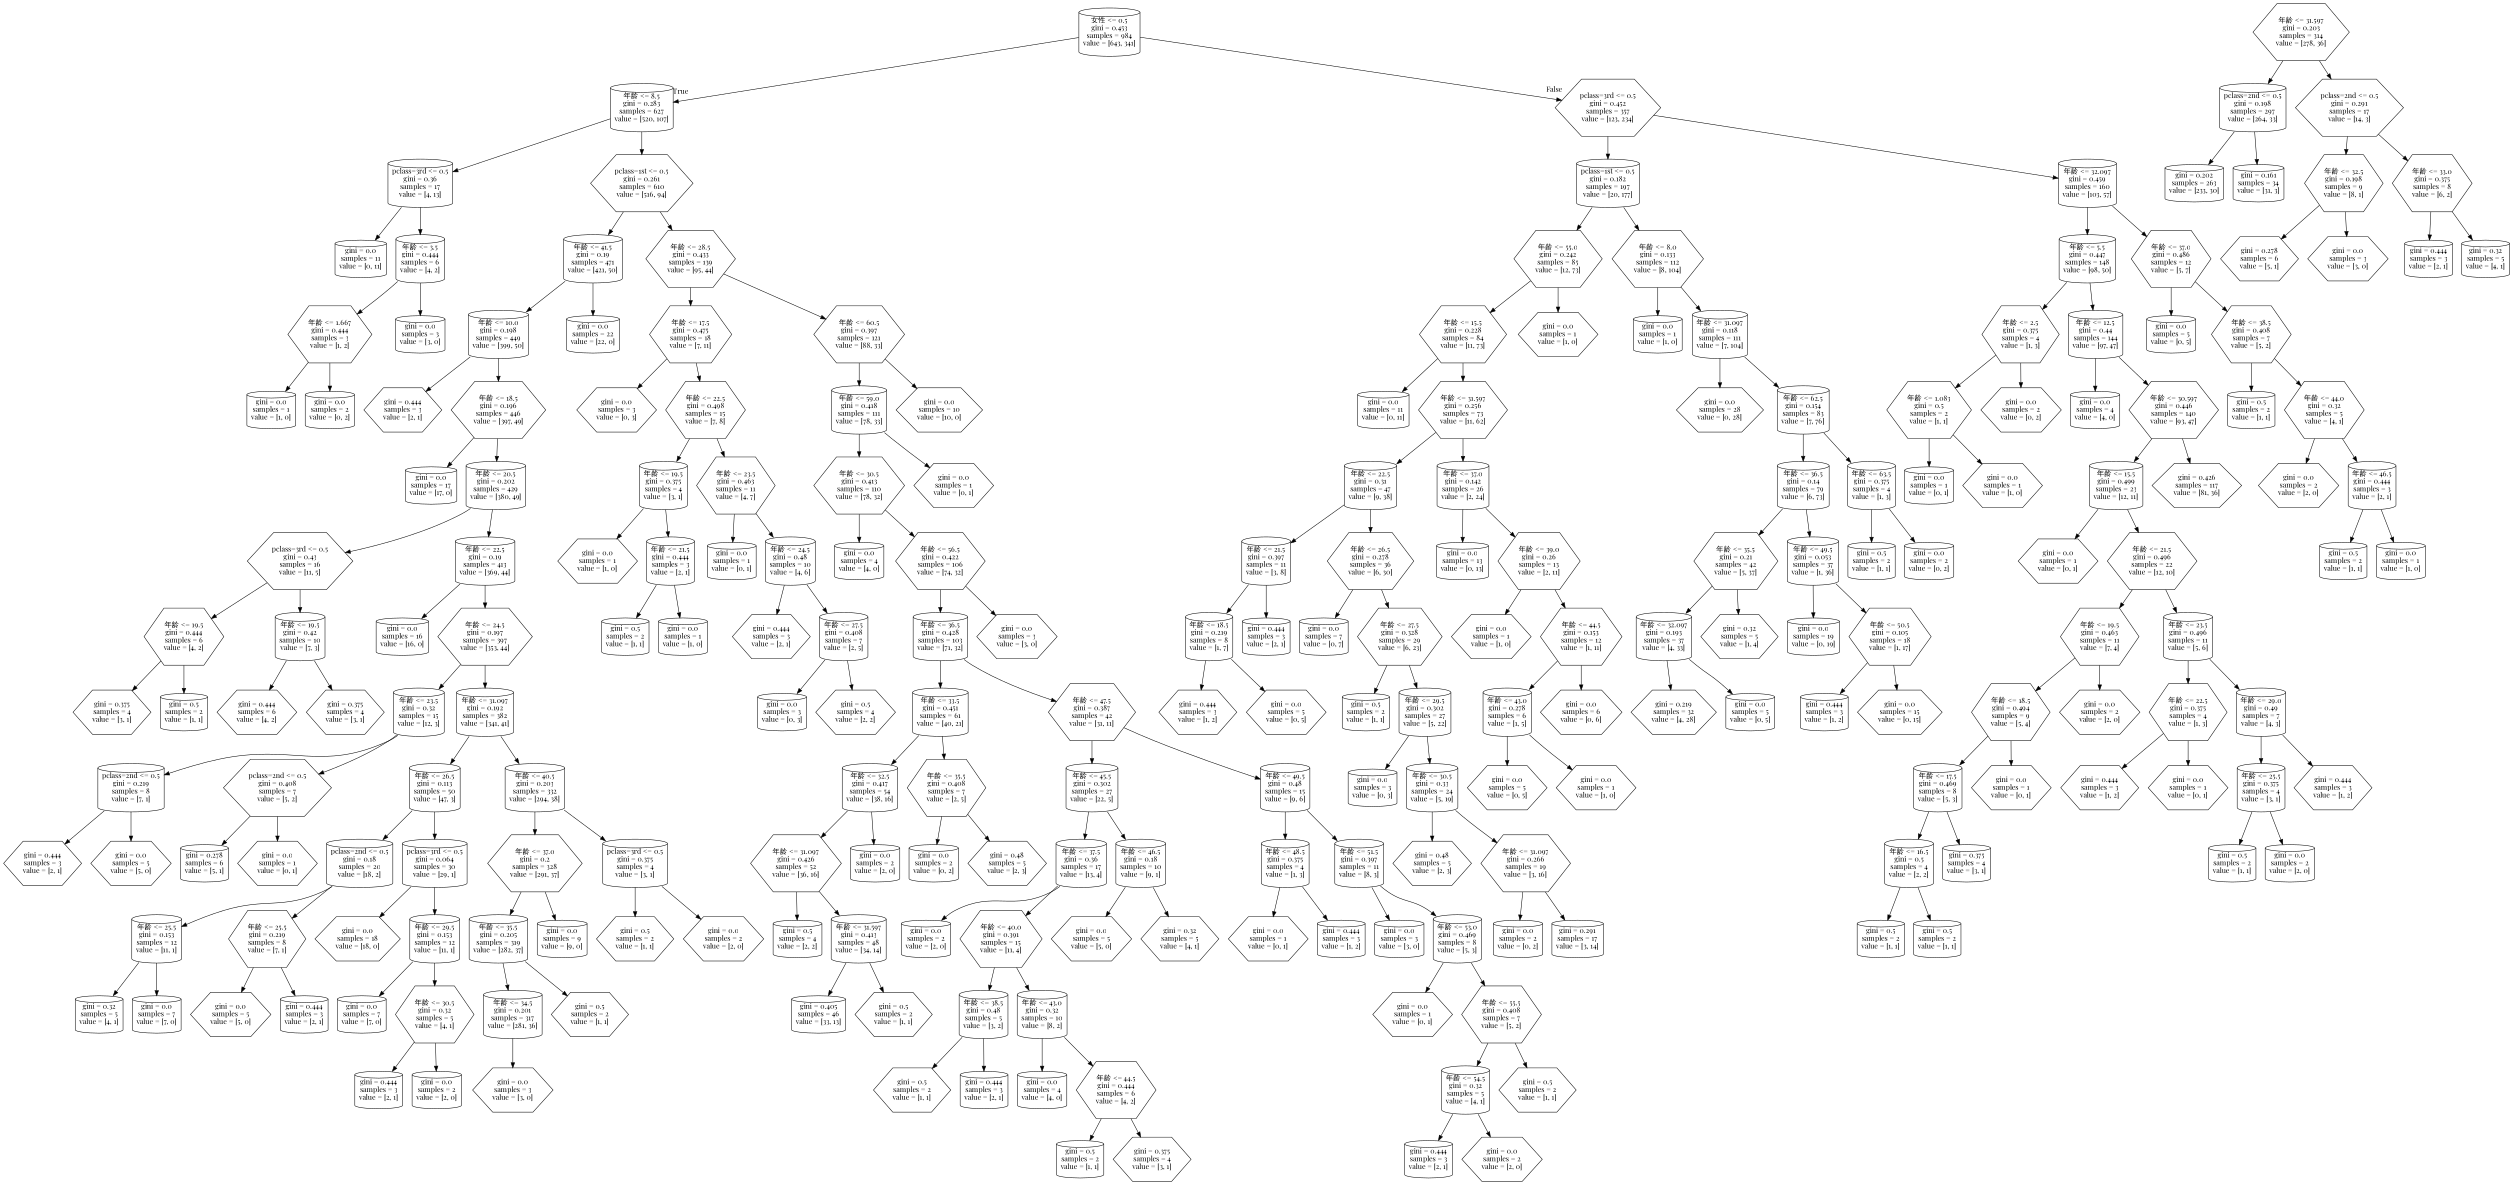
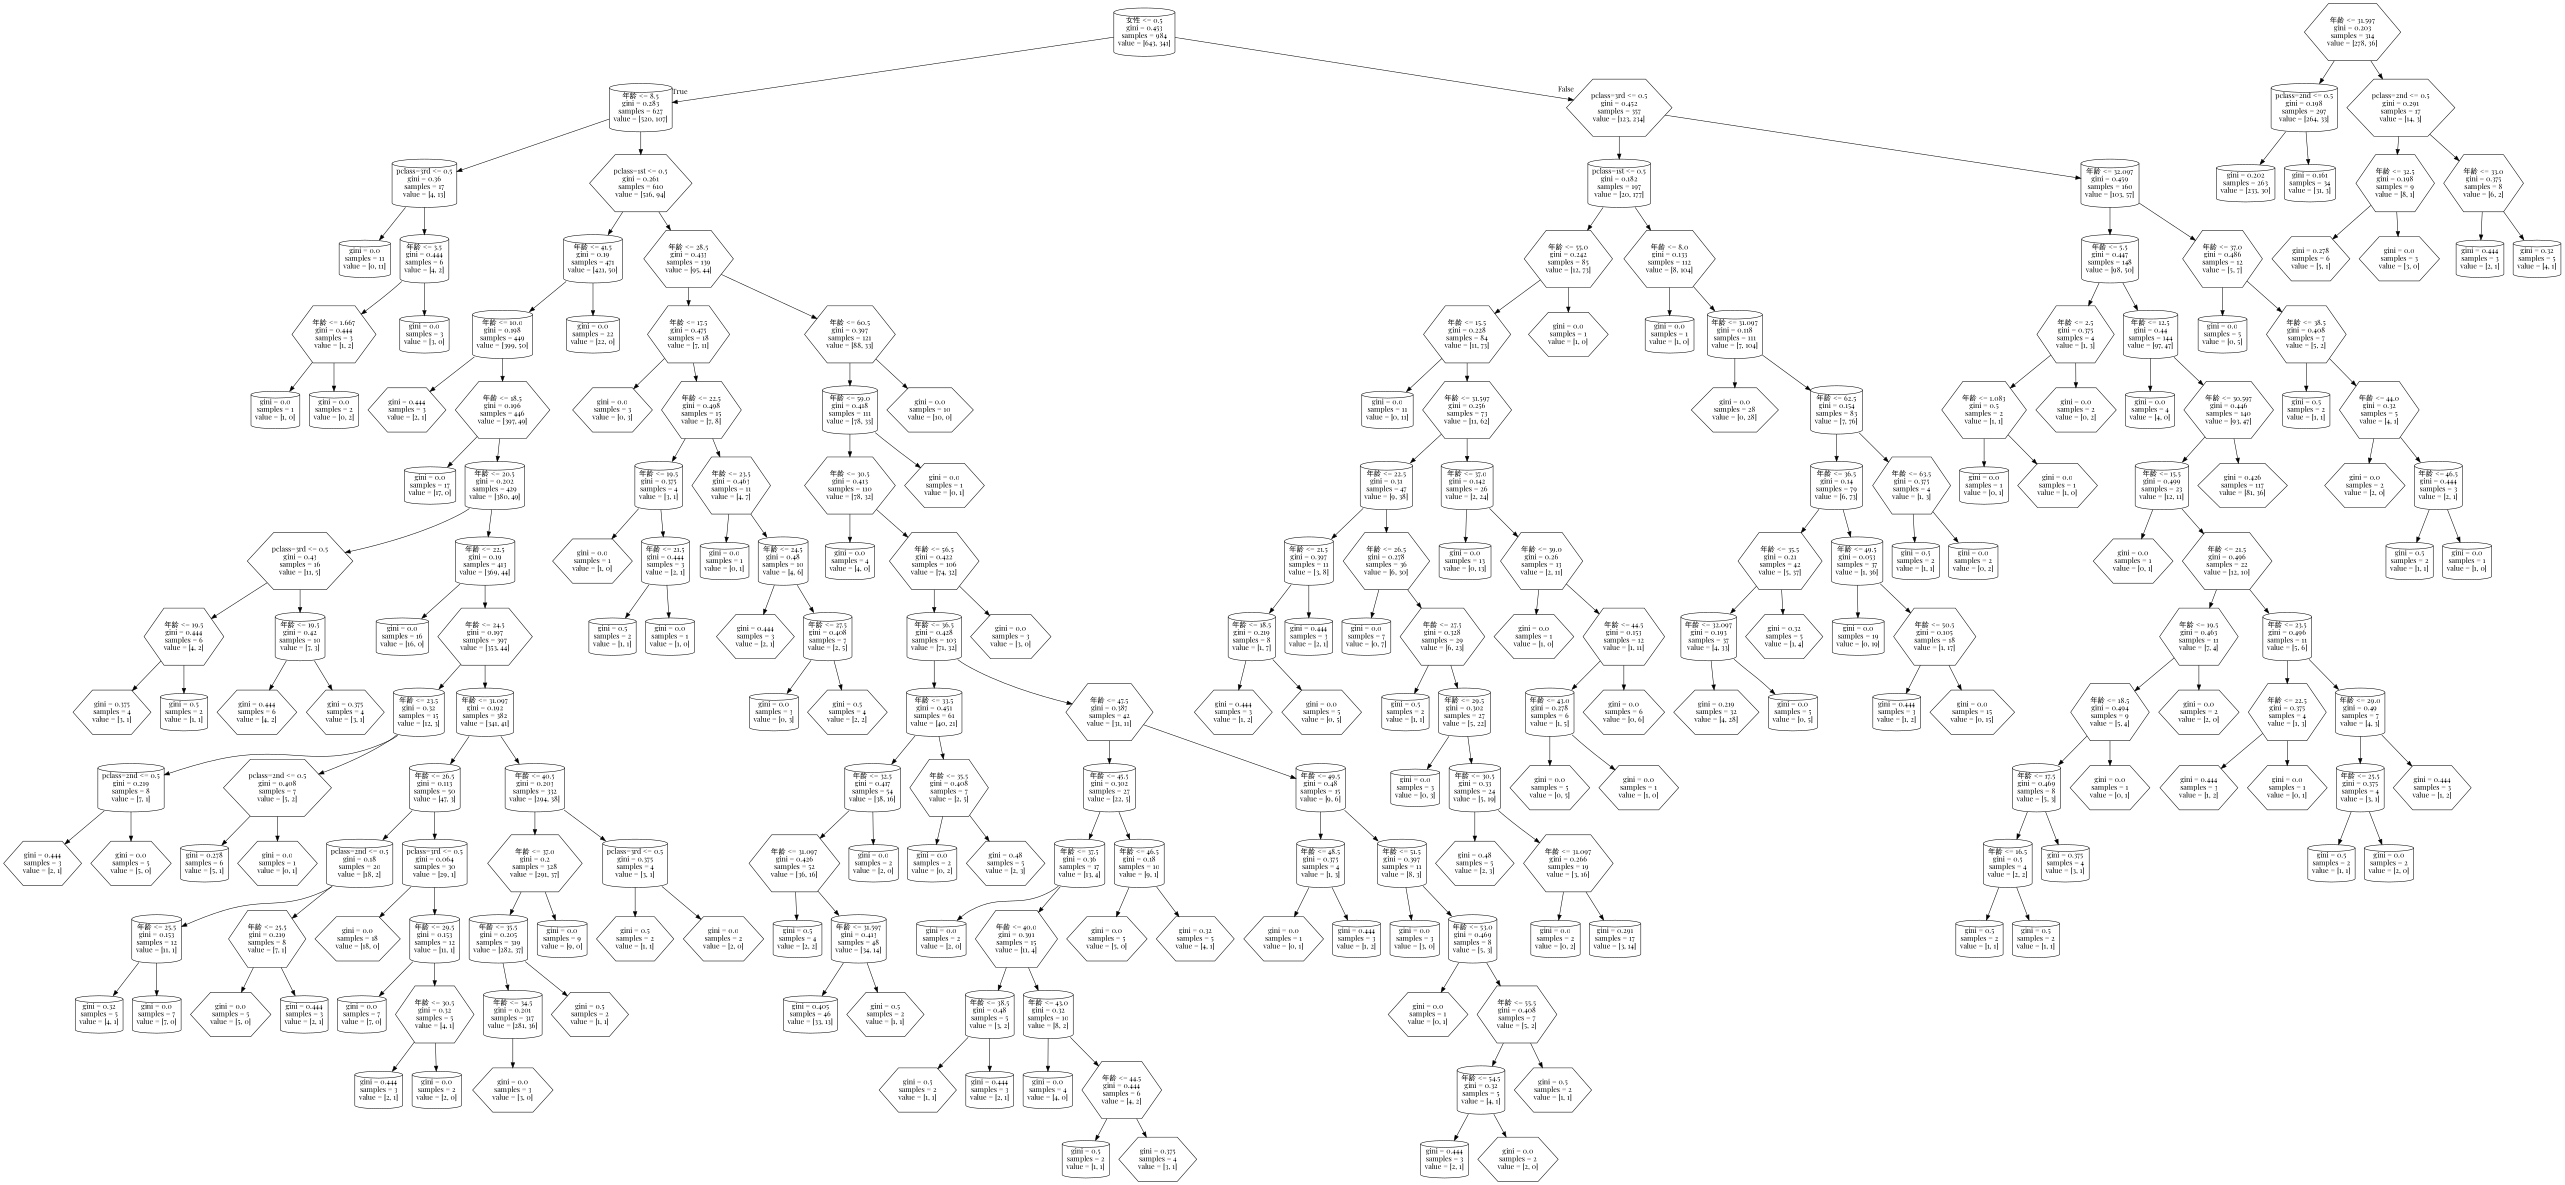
(1872, 486) -> (1912, 486)
